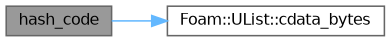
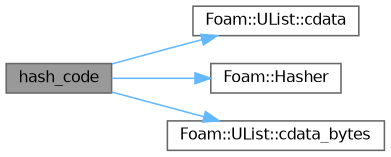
none -> (276, 21)
none -> (276, 78)
